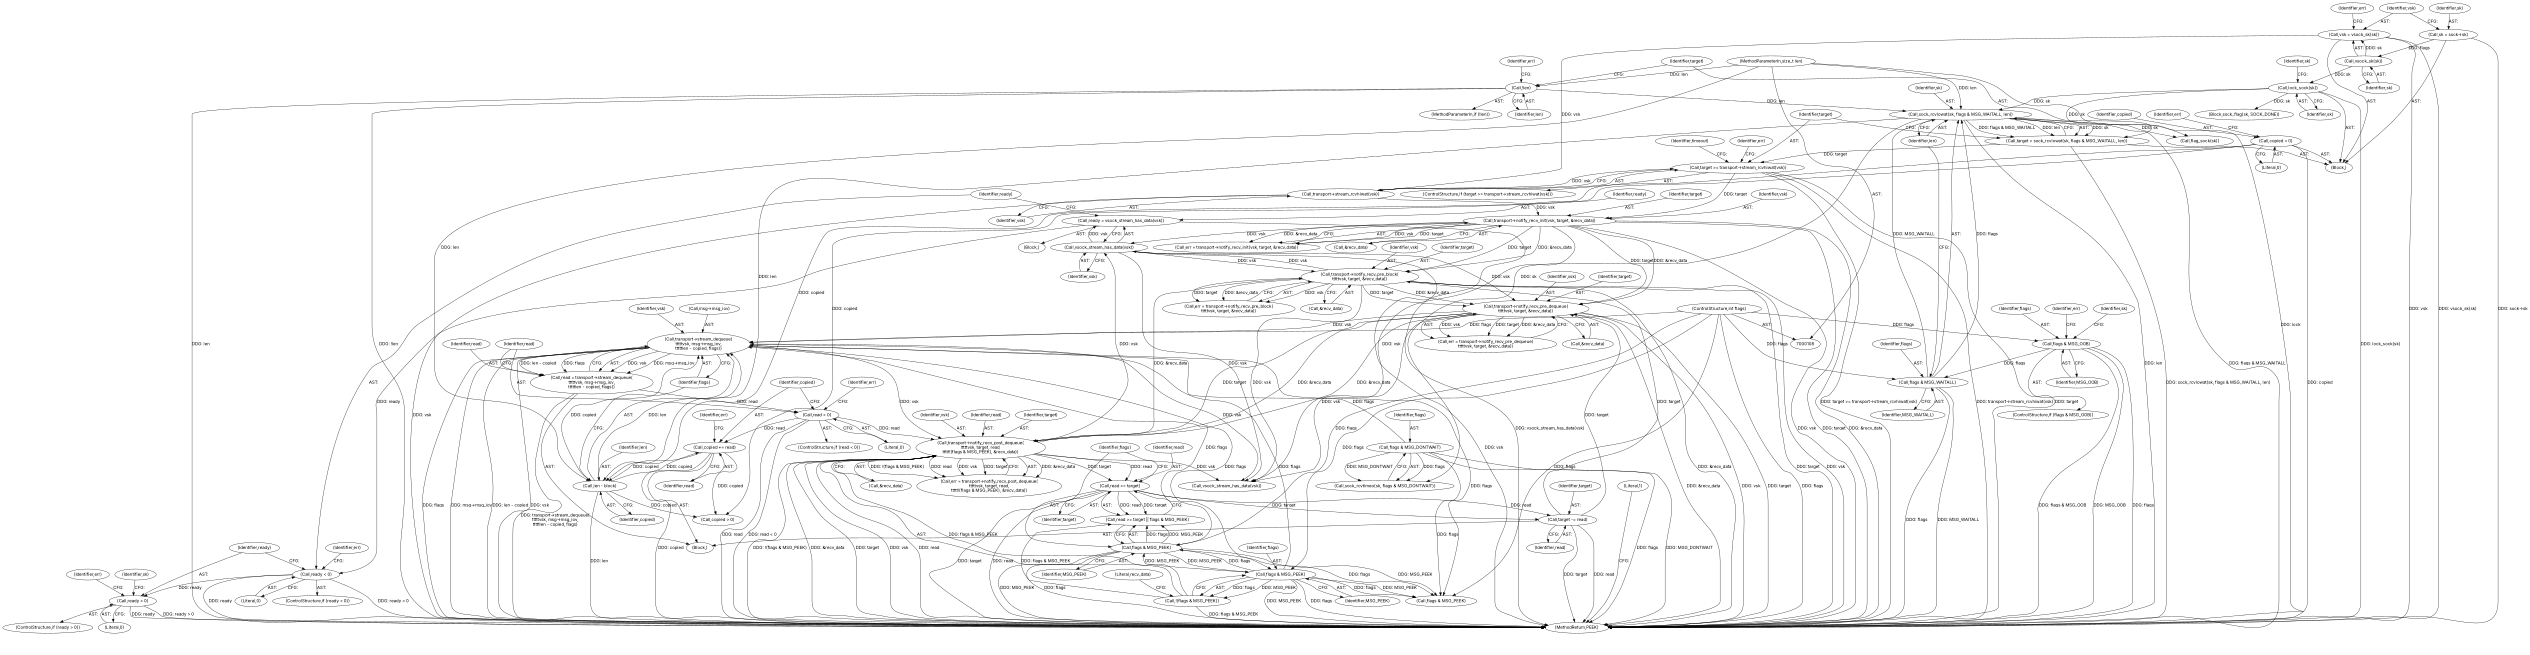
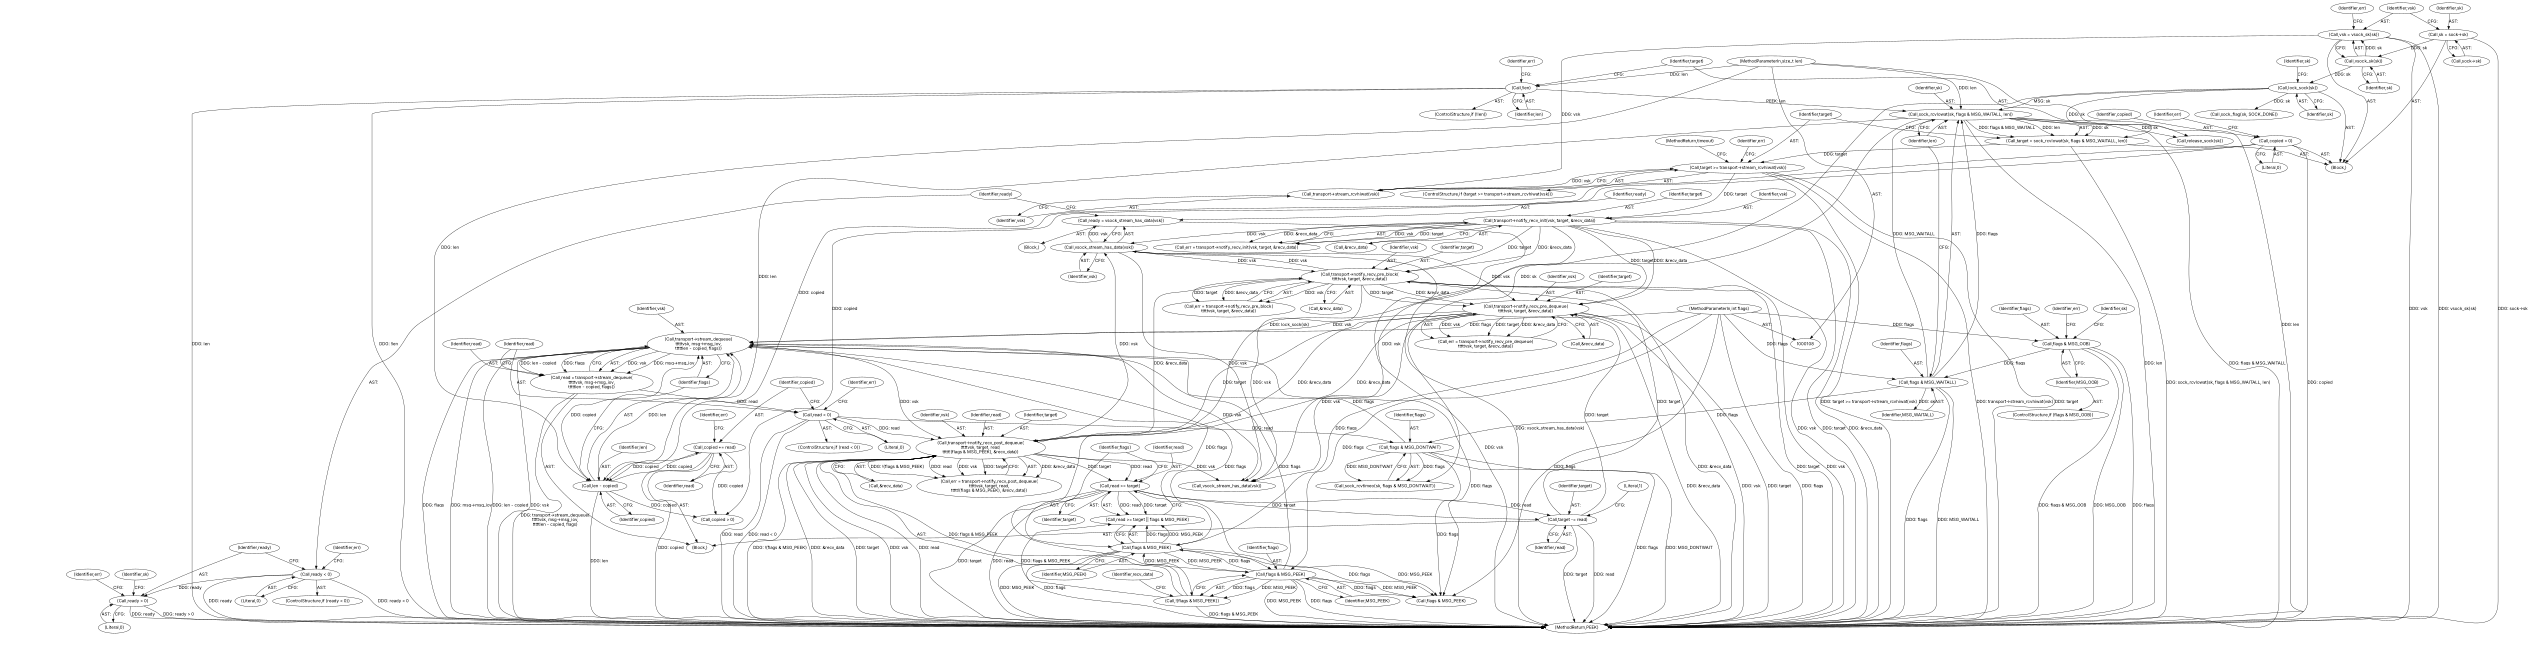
none -> (2335, 48)
(2419, 48) -> (2419, 48)
none -> (2467, 61)
(1776, 101) -> (1776, 101)
(2042, 101) -> (2042, 101)
(1461, 115) -> (1461, 115)
(2244, 115) -> (2244, 115)
(2045, 122) -> none
(1690, 141) -> (1690, 141)
(2200, 141) -> (2200, 141)
(1460, 201) -> none
(620, 300) -> none
(709, 309) -> none
(1719, 309) -> (1719, 309)
(2291, 325) -> (2291, 325)
(1805, 344) -> (1805, 344)
(2034, 395) -> (2093, 400)
(1927, 402) -> (1927, 402)
none -> (1666, 415)
(762, 427) -> (1114, 426)
(600, 486) -> (600, 486)
(1619, 560) -> (1611, 506)
(1133, 575) -> (1133, 575)
(428, 589) -> none
(2356, 614) -> (1582, 261)
(48, 628) -> none
